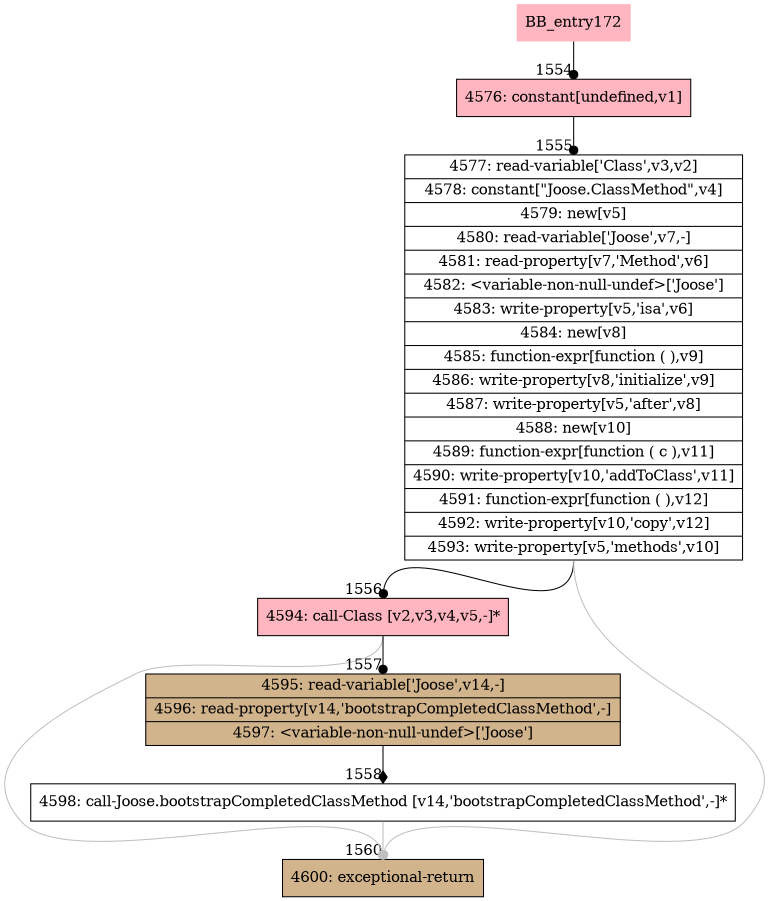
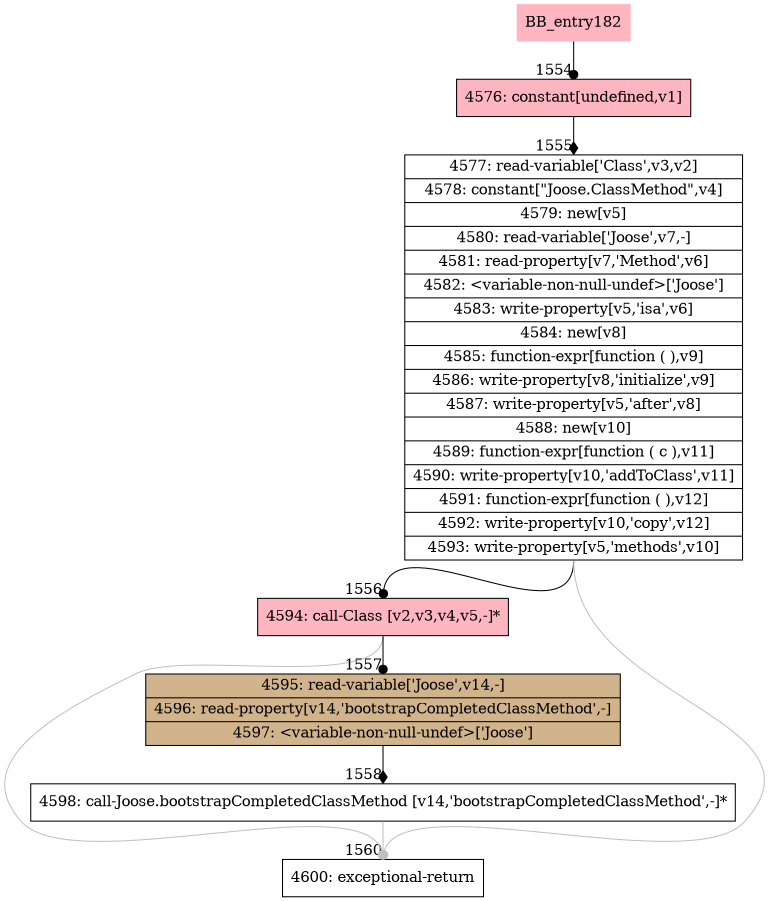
(574, 23) -> (574, 23)
(574, 131) -> (574, 129)
(383, 878) -> (383, 878)
